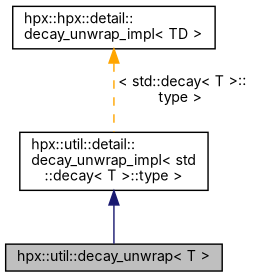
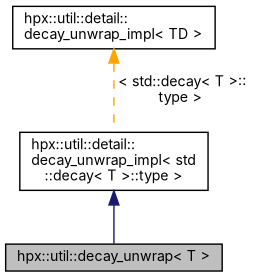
(114, 28) -> (114, 28)
